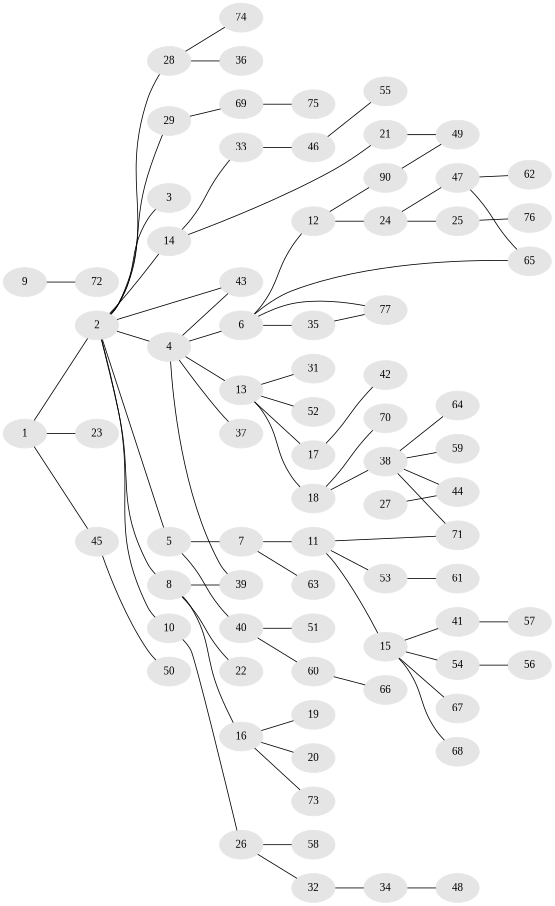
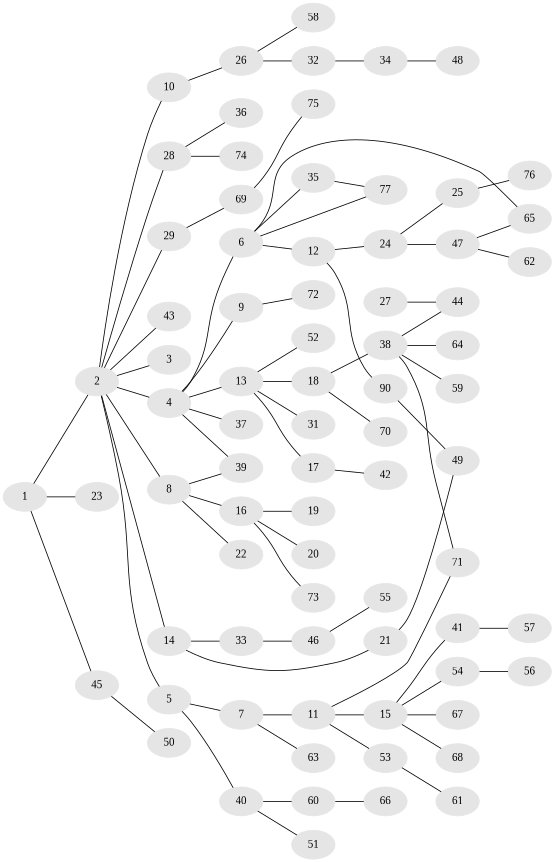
(205, 314) -> (209, 357)
